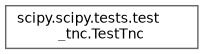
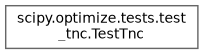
(102, 27) -> (102, 27)
